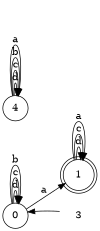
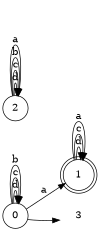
(15, 108) -> (15, 108)
(47, 211) -> (40, 220)
